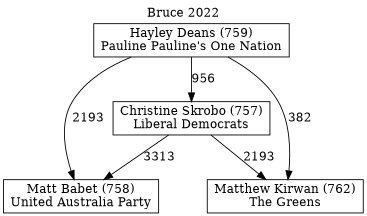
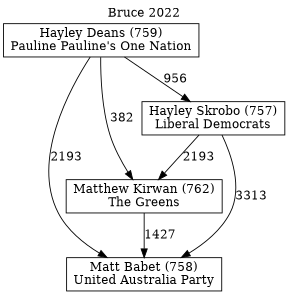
(191, 118) -> (213, 118)
none -> (144, 231)
